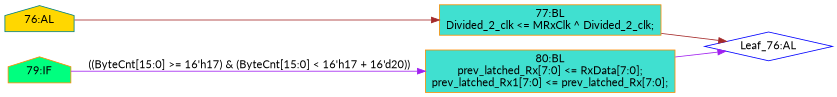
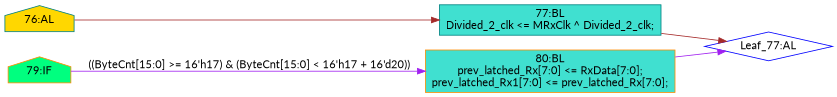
(550, 20) -> (550, 20)
(769, 46) -> (769, 46)
